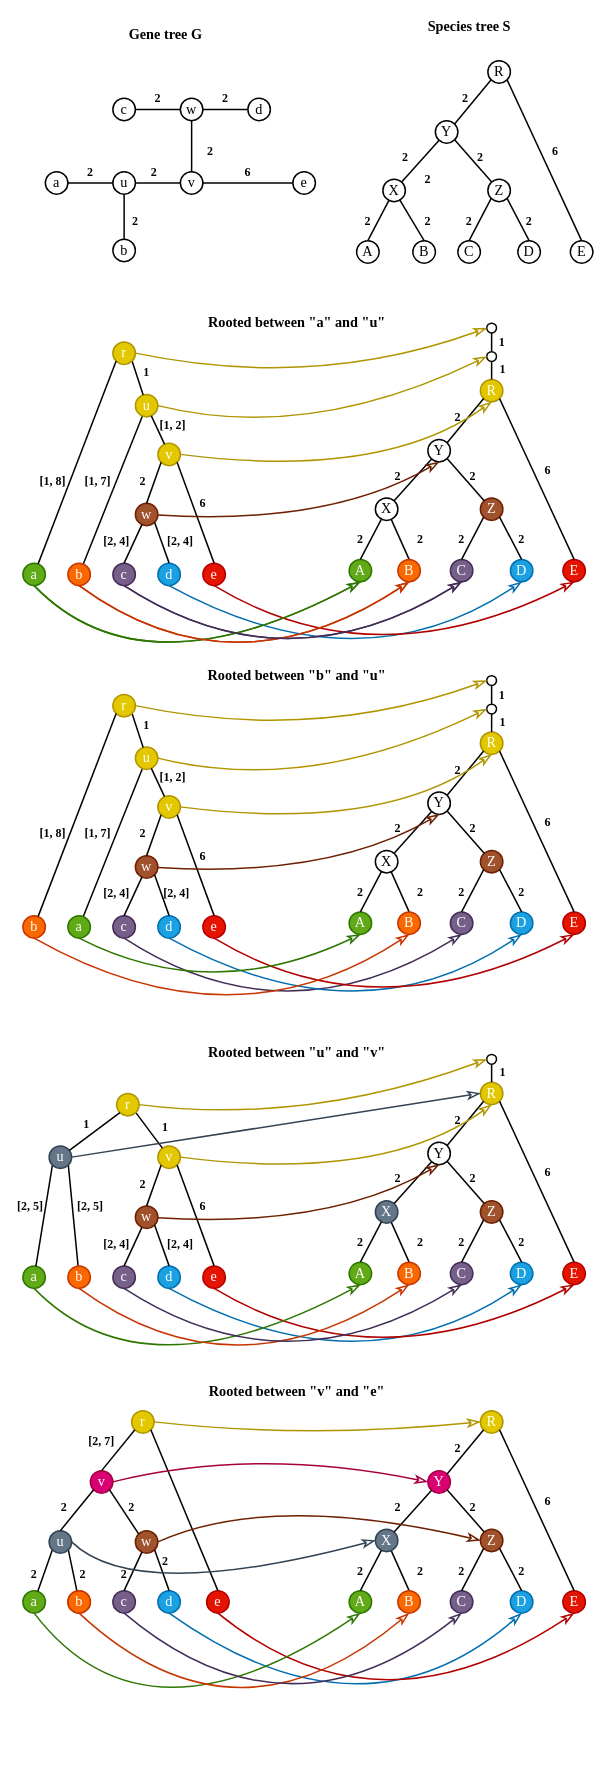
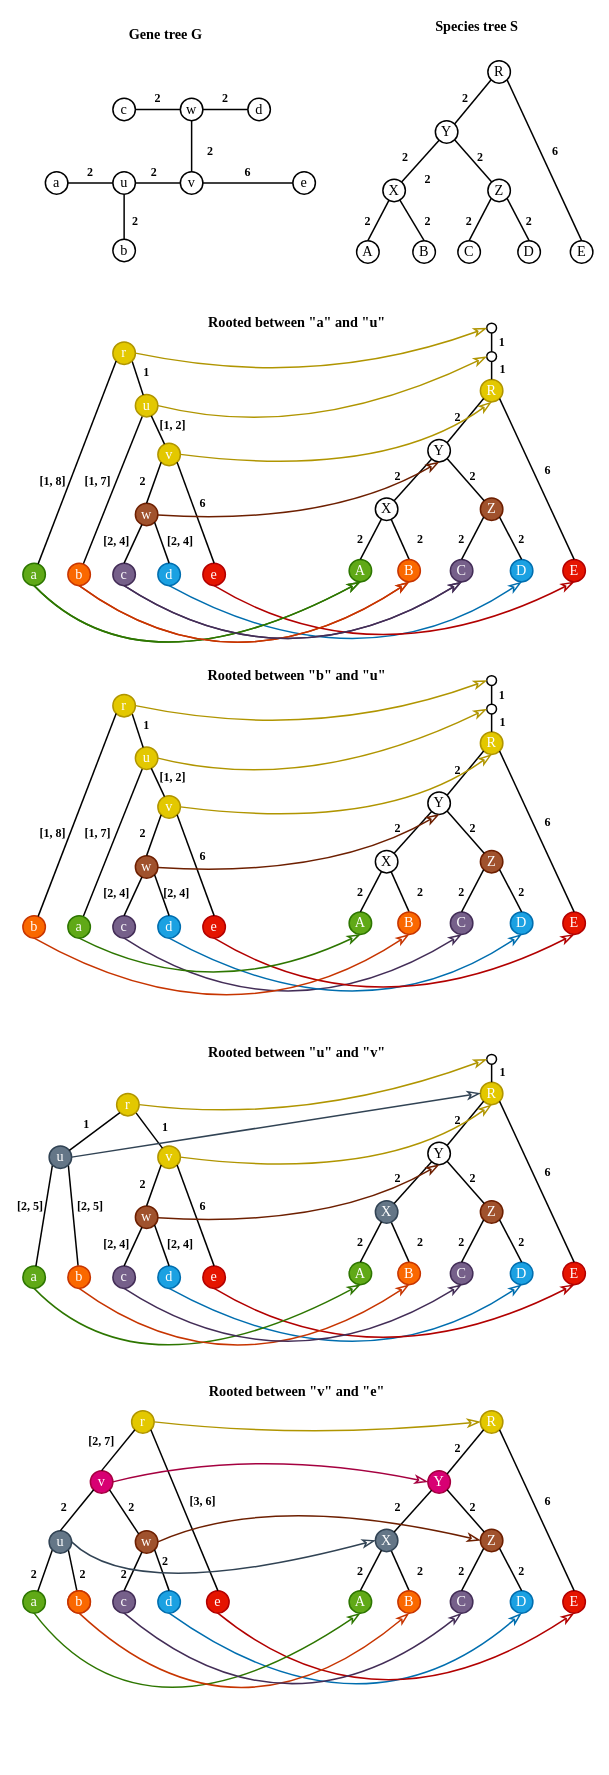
(469, 27) -> (477, 27)
none -> (203, 1500)
